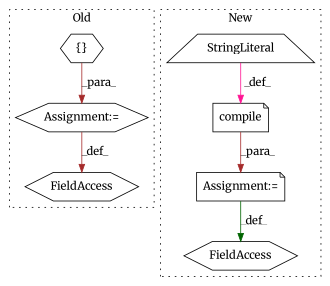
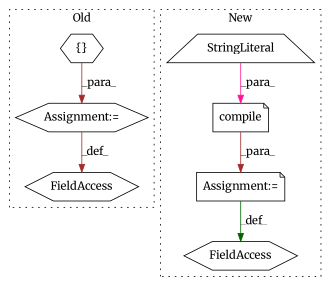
(258, 83) -> (258, 83)
